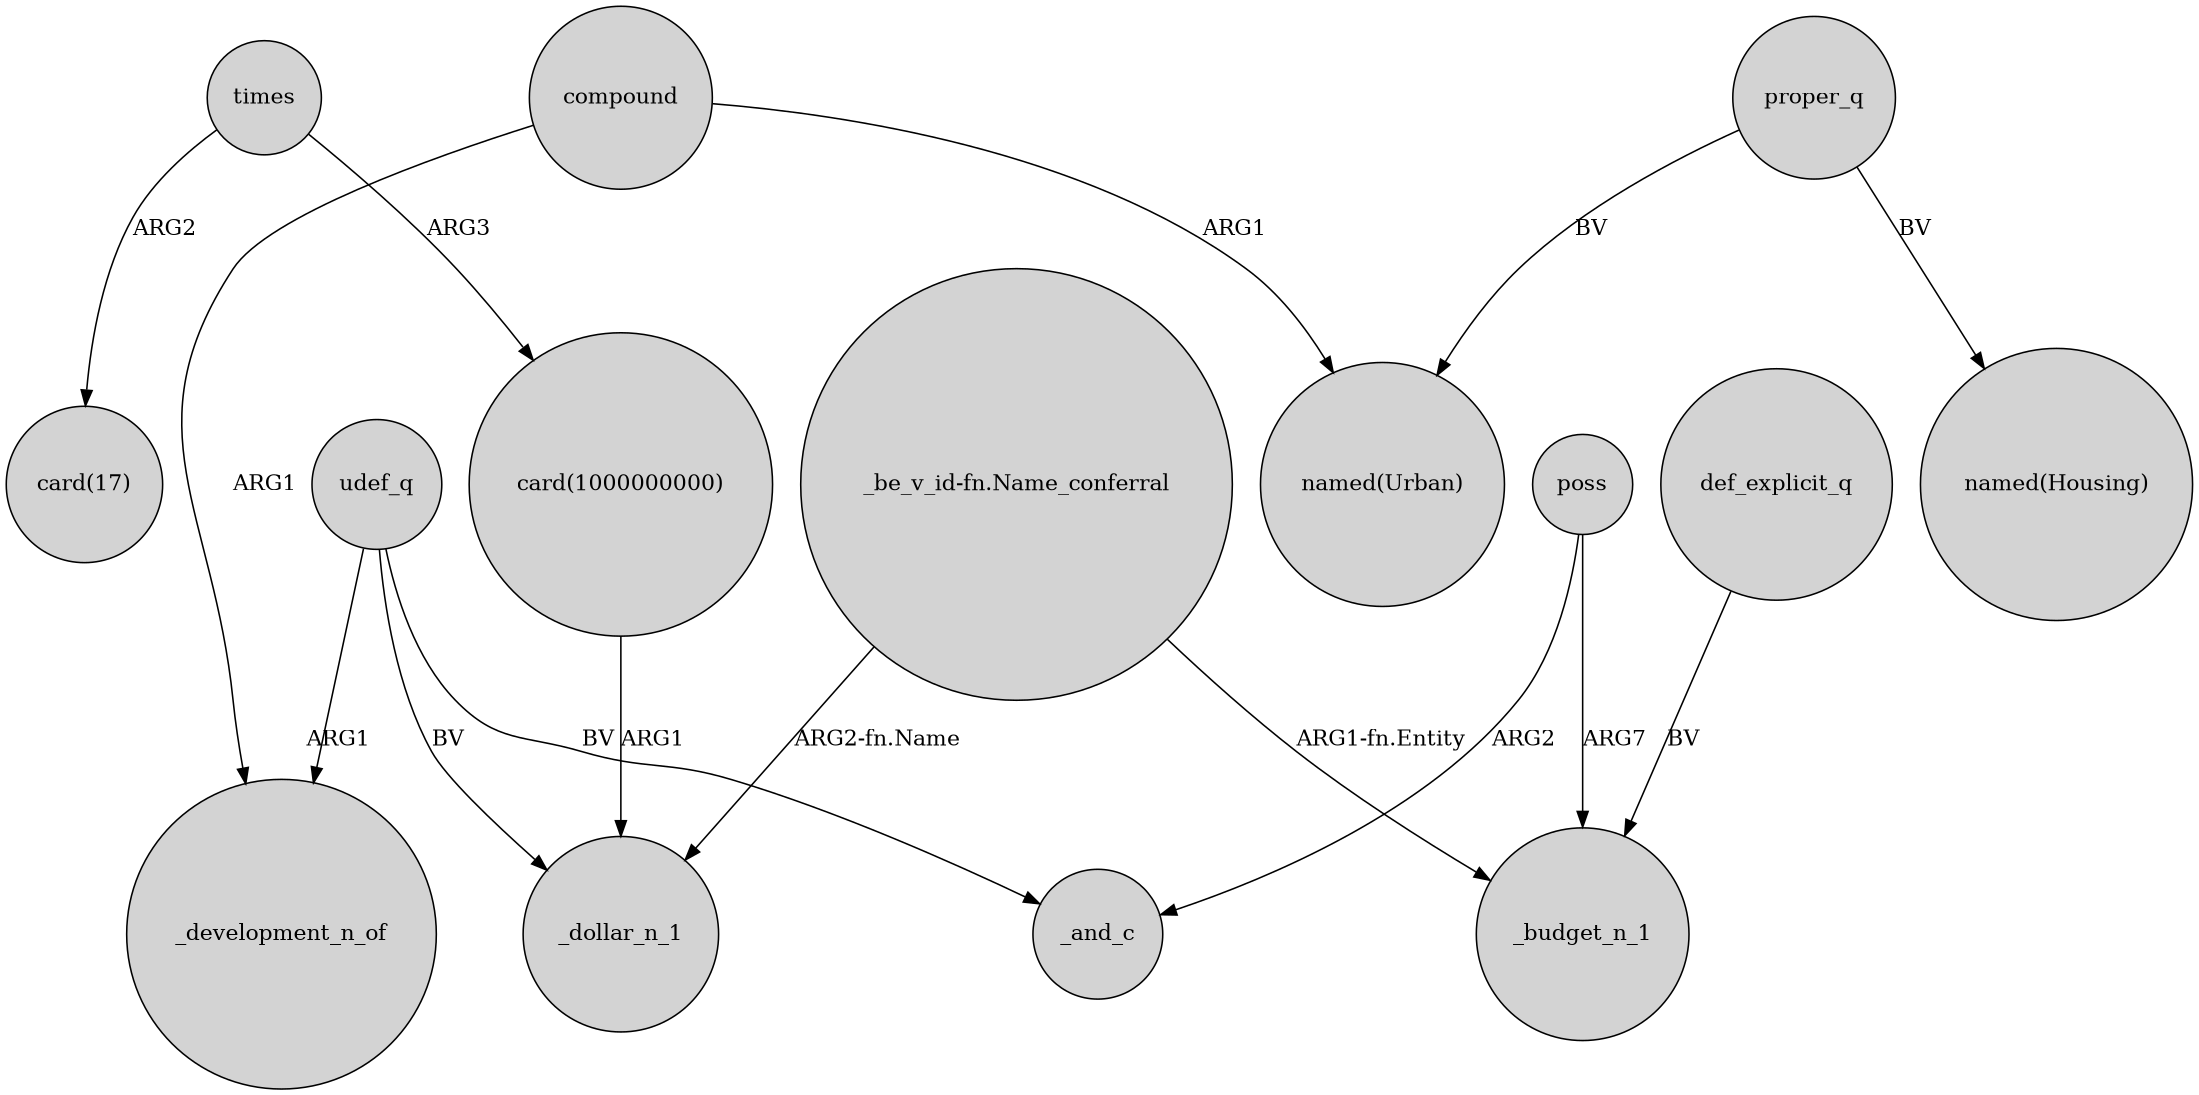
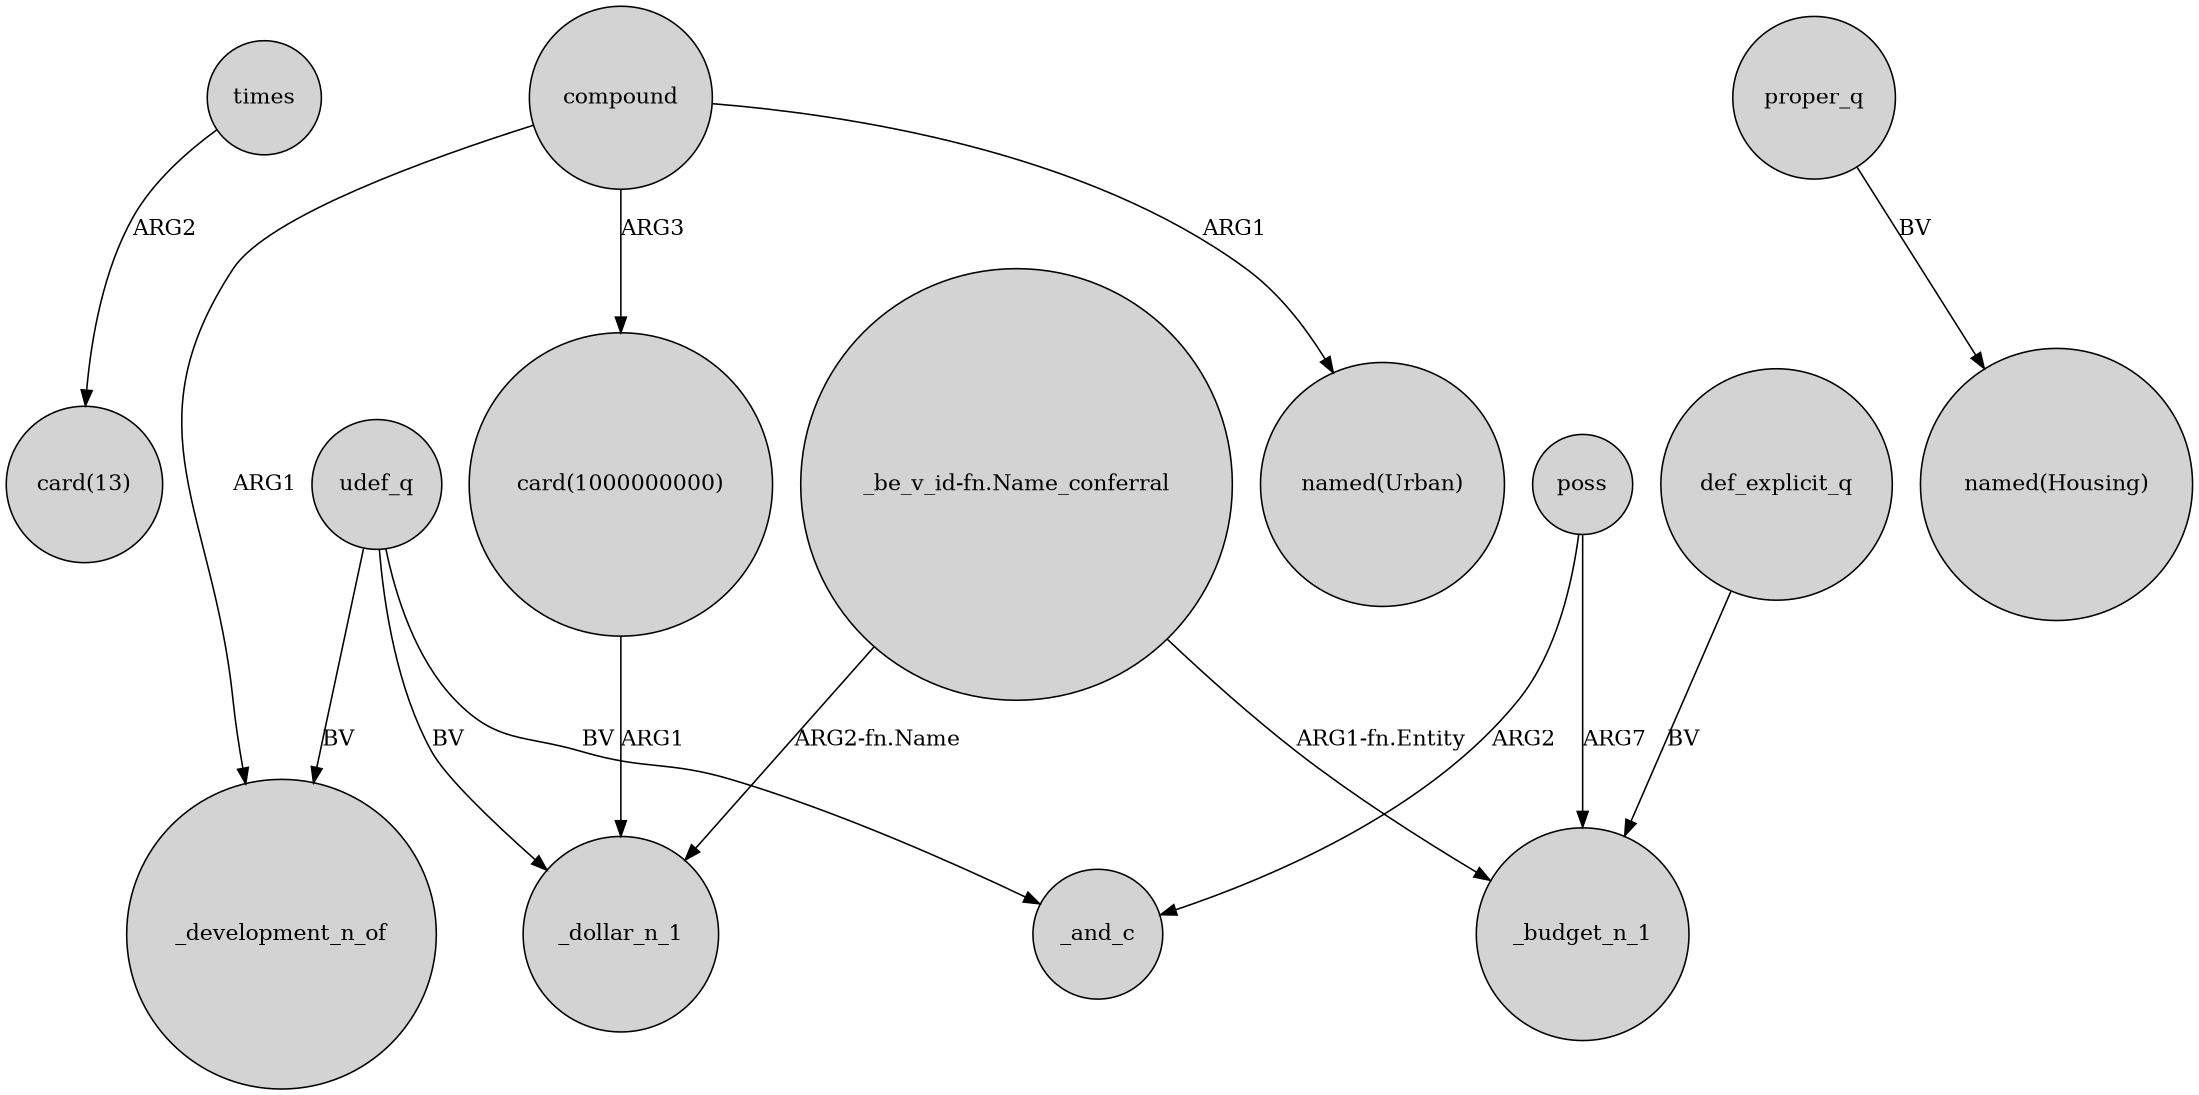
(1574, 224) -> none
(422, 234) -> (621, 253)
(84, 484) -> (84, 484)
(339, 740) -> (339, 740)
